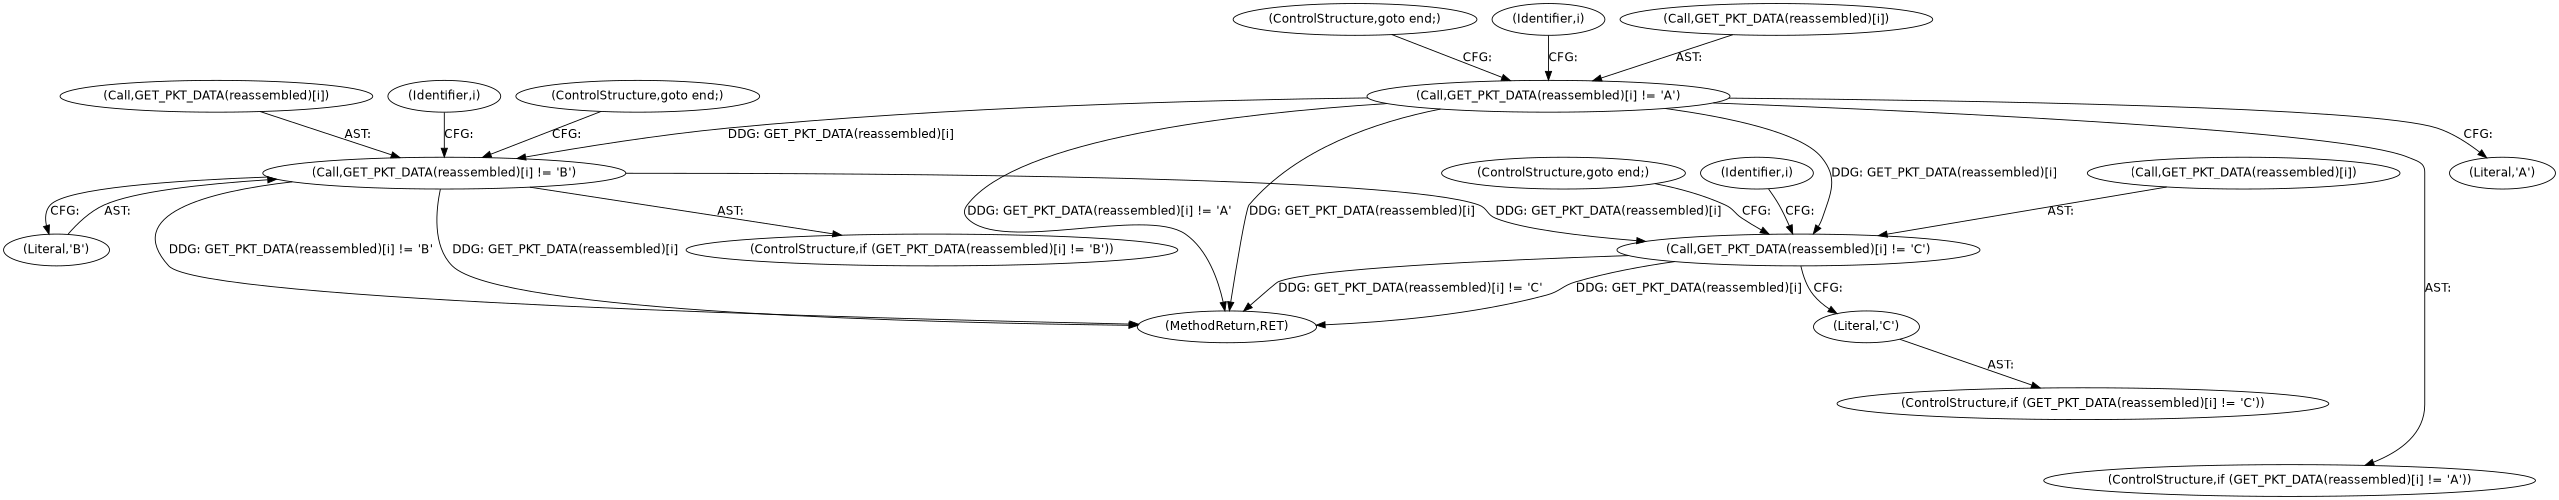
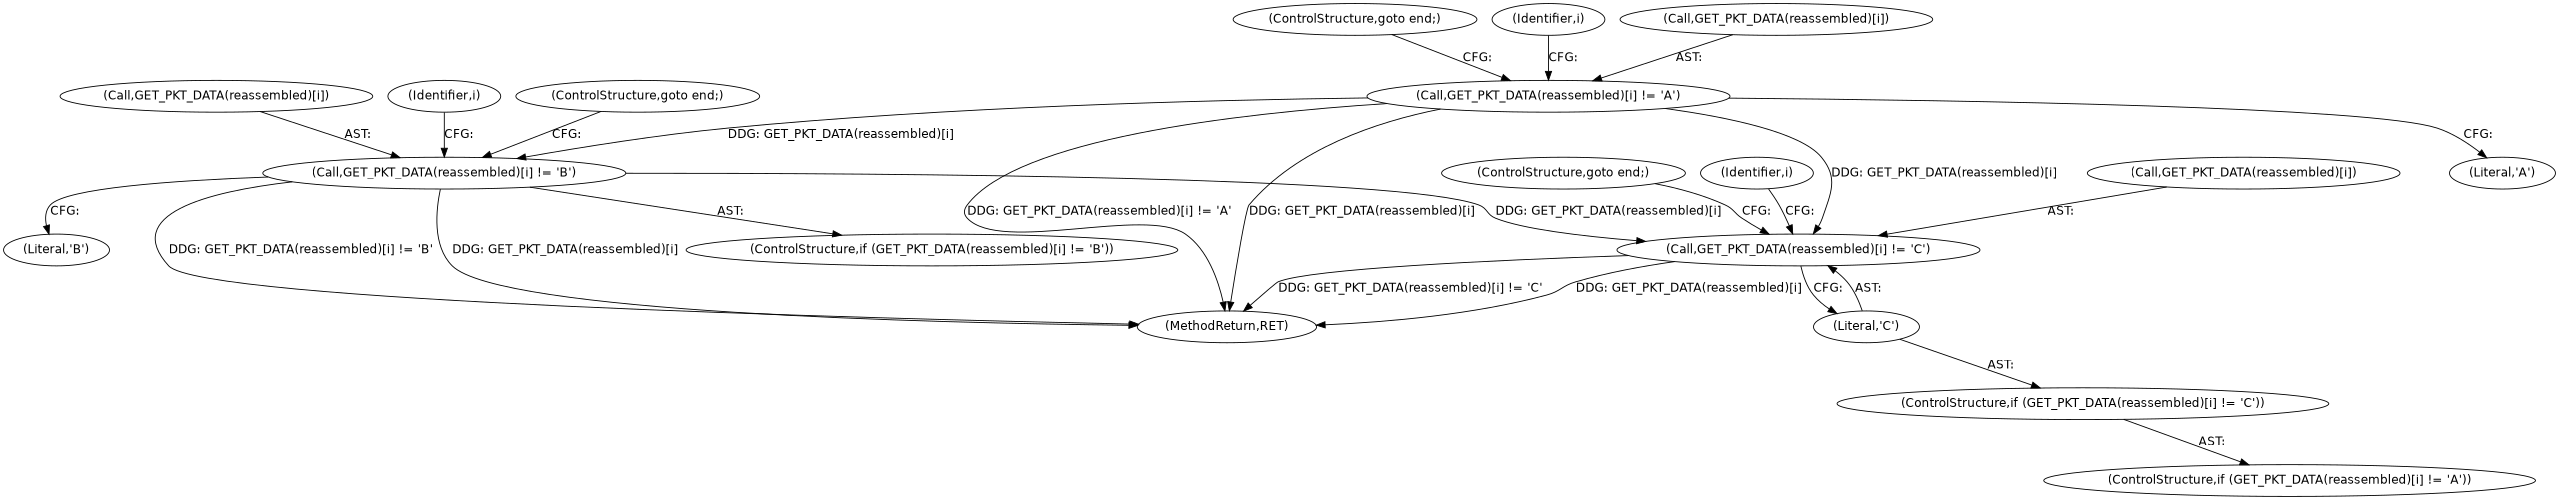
(2231, 132) -> (2182, 441)
(162, 191) -> none
none -> (1852, 289)
